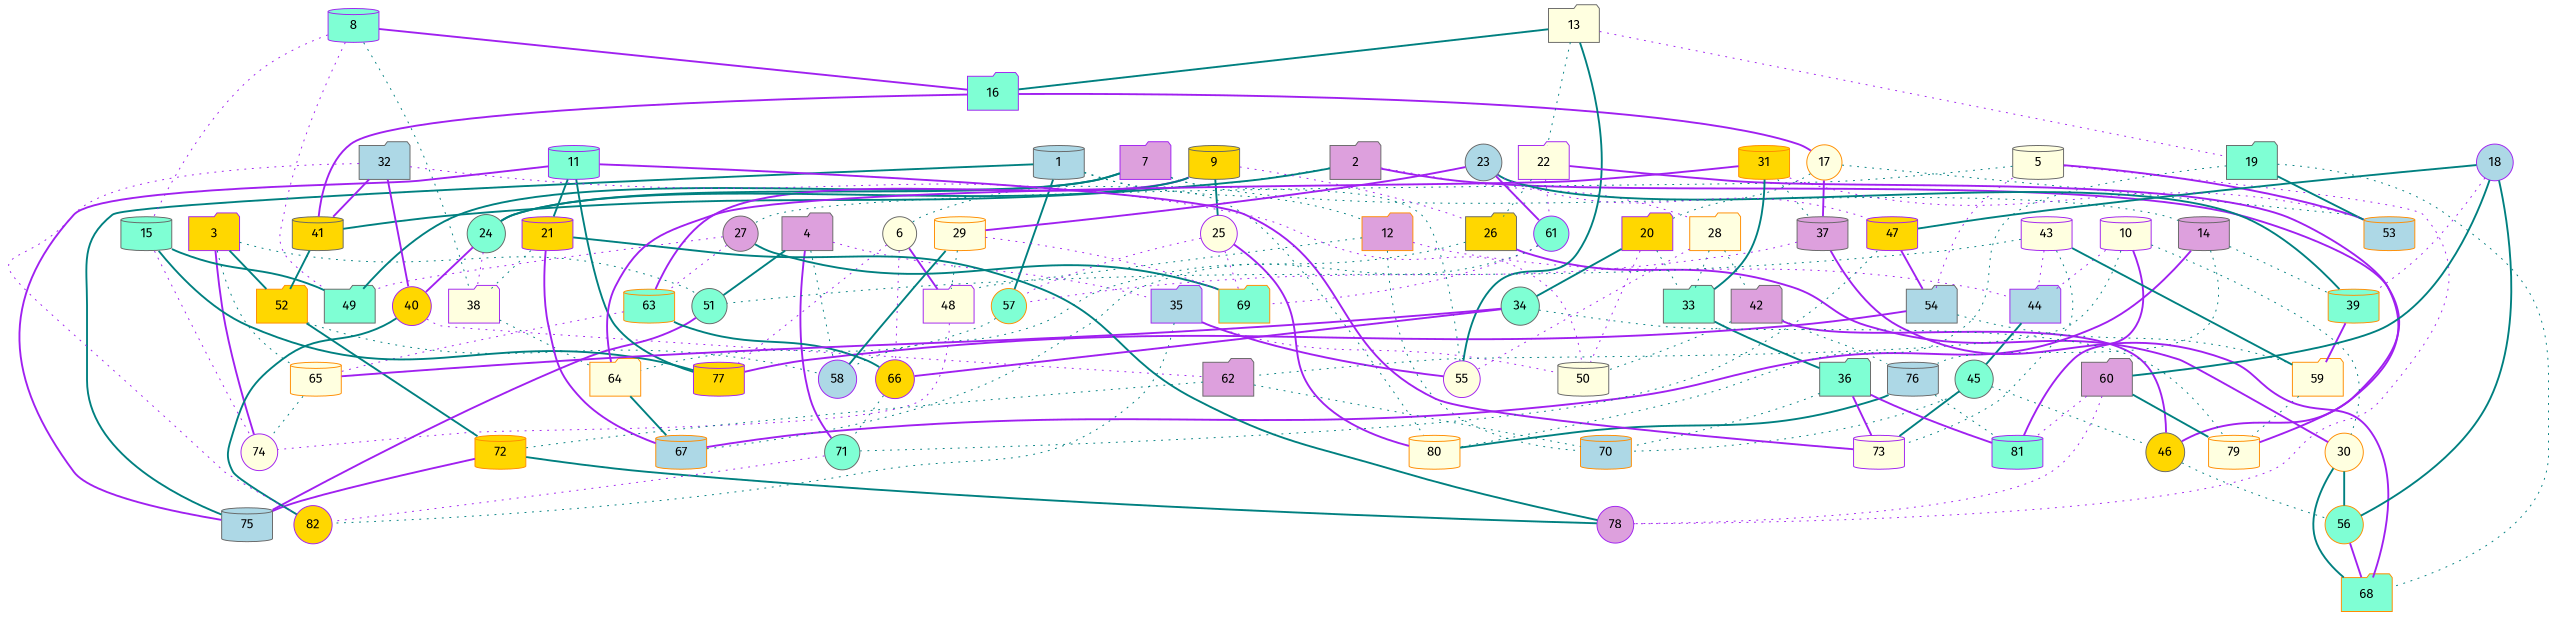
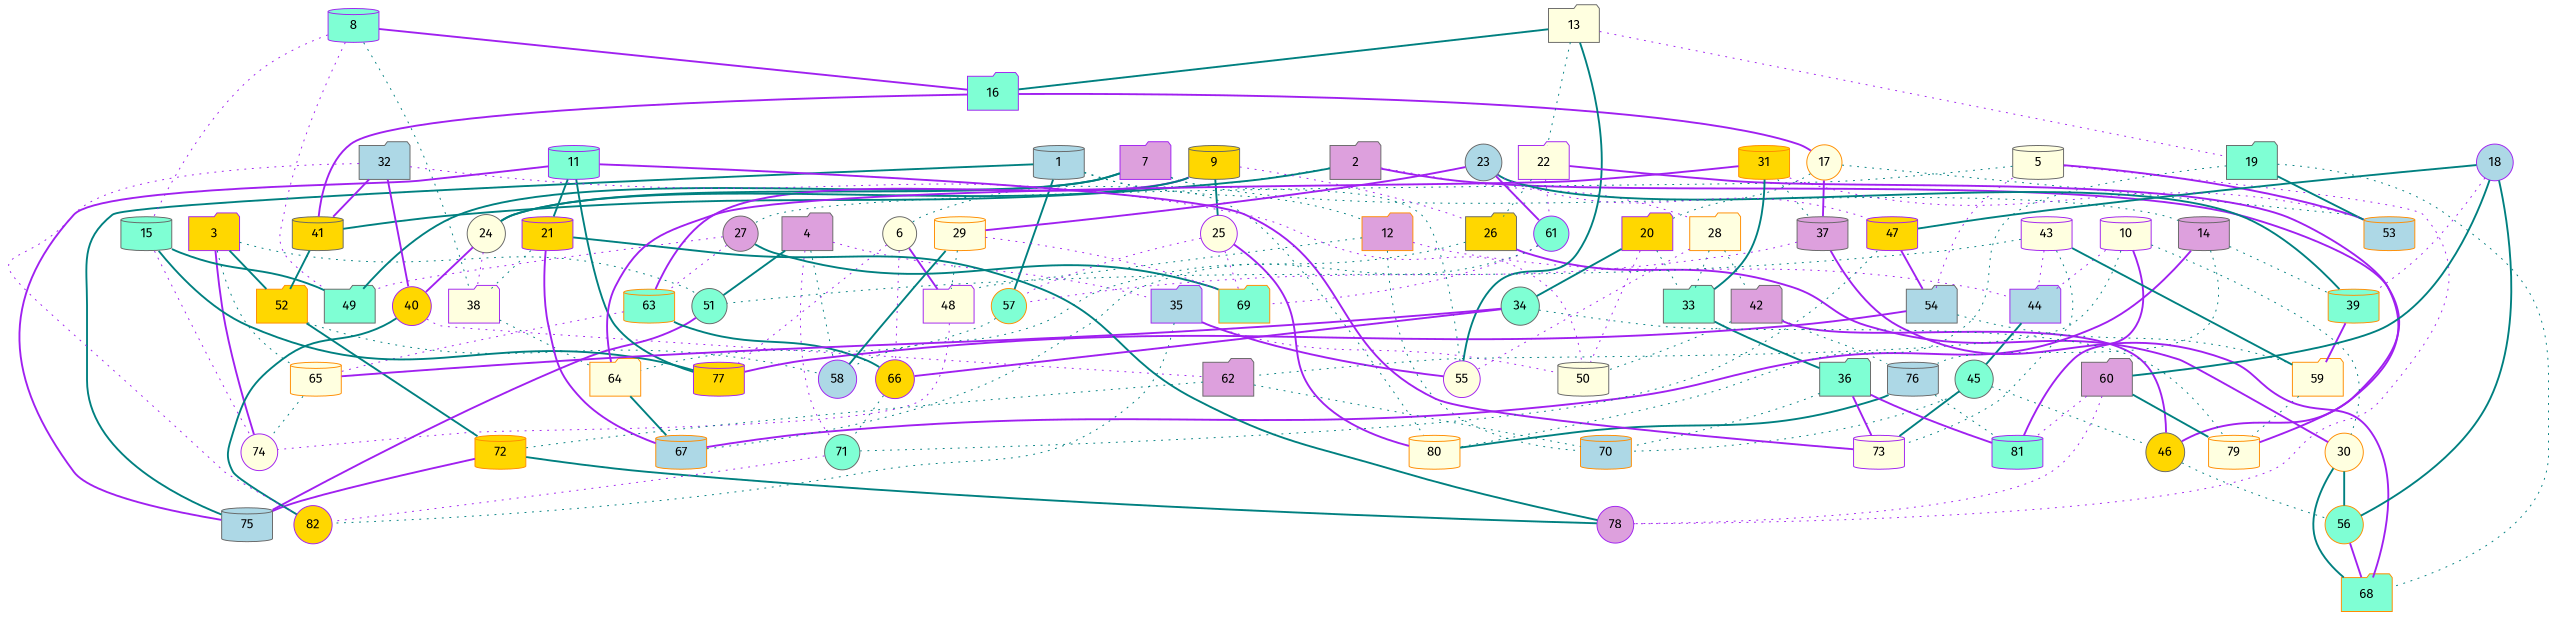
(486, 234) -> (486, 234)
(801, 338) -> (801, 338)
